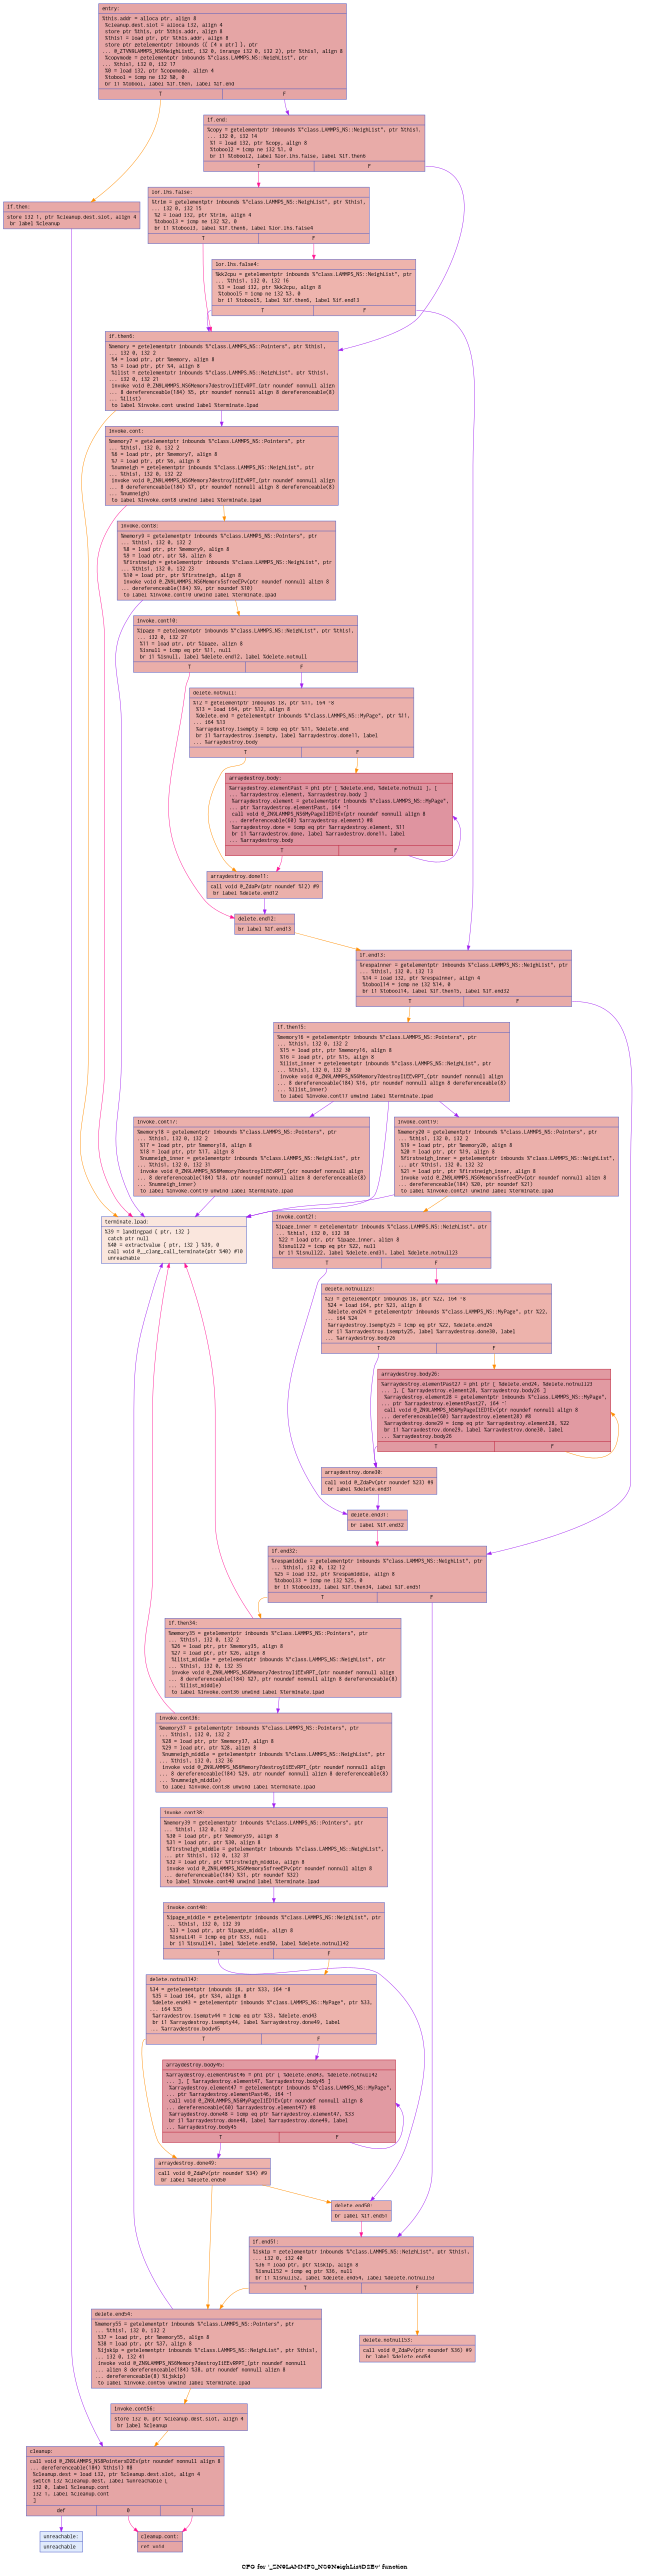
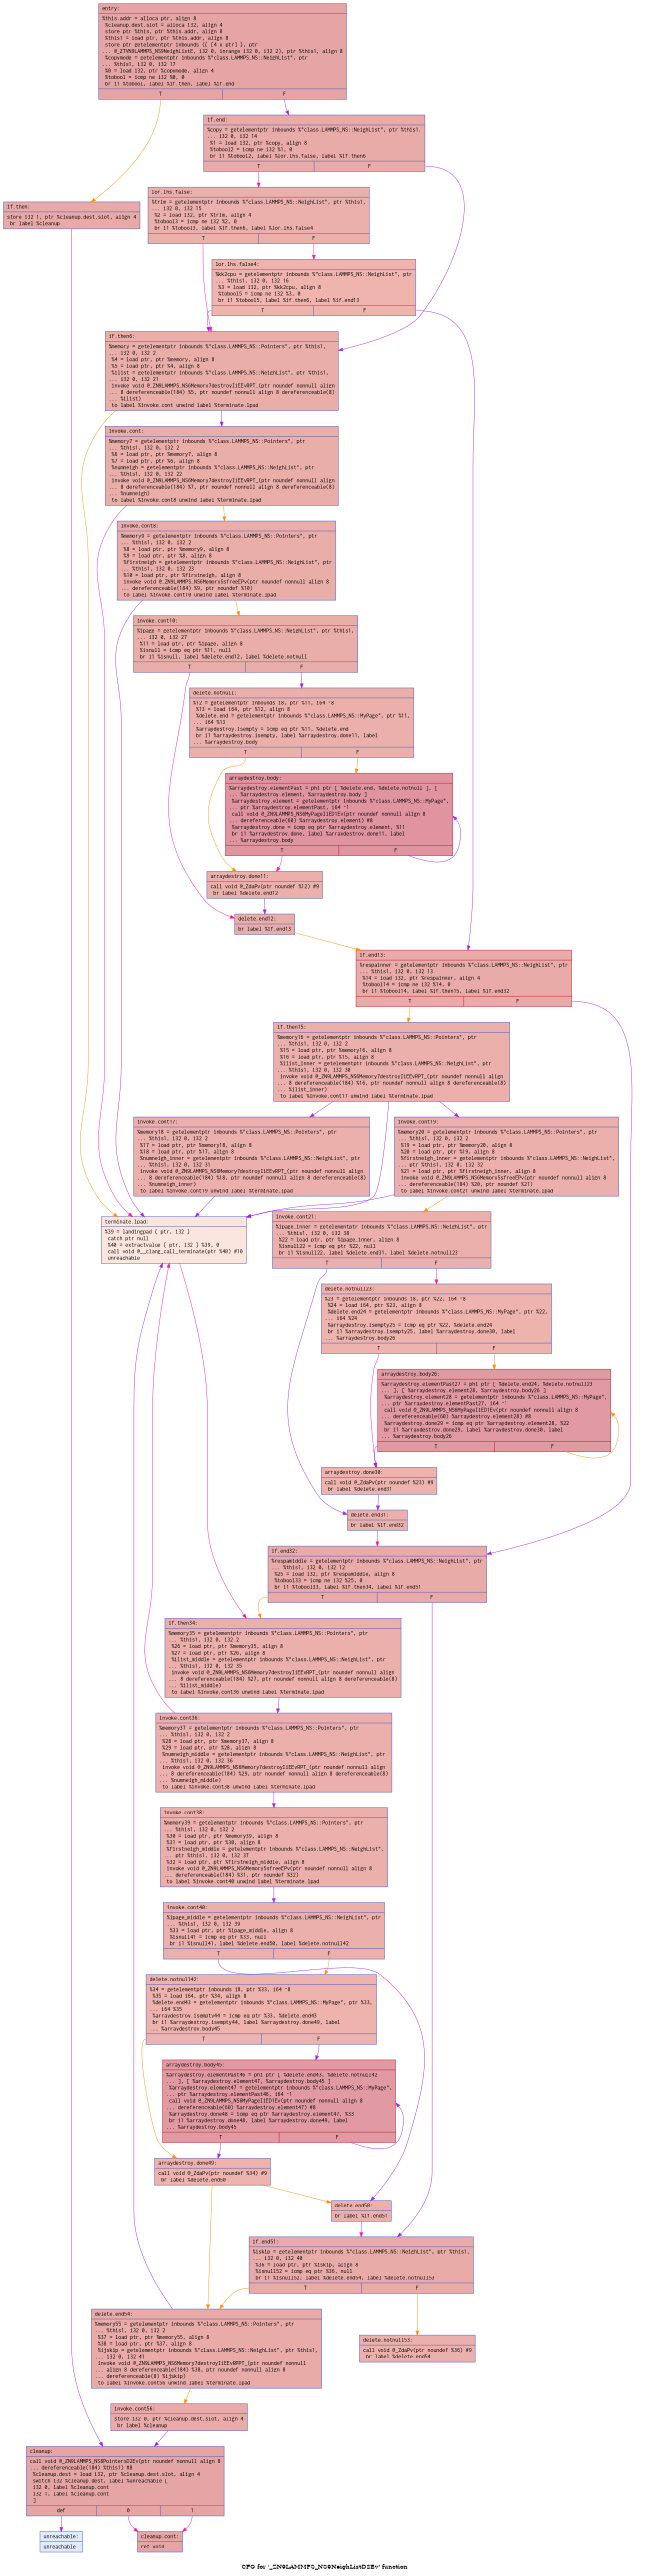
(464, 978) -> (464, 978)
(371, 1408) -> (371, 1408)
(215, 1445) -> (207, 1442)
(163, 2437) -> (163, 2437)
